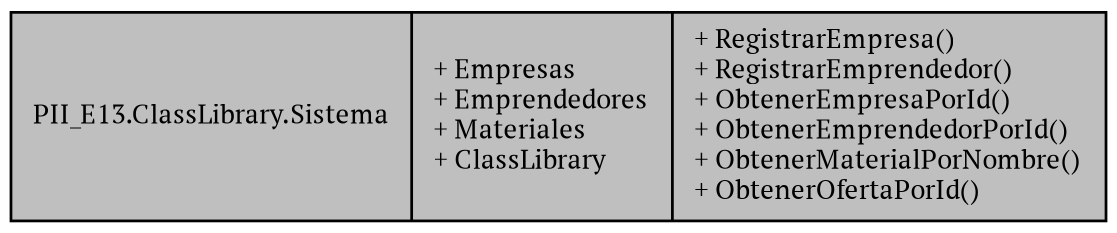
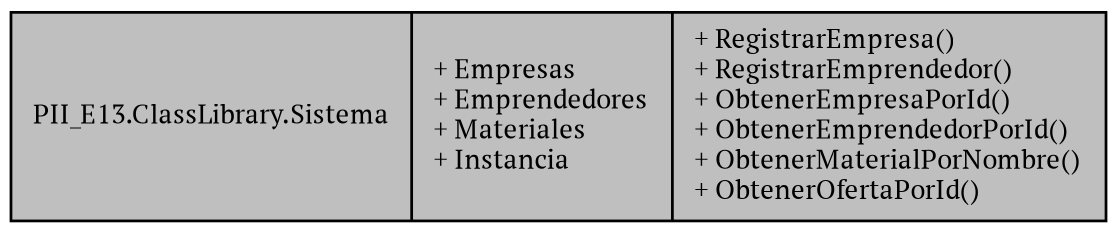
(521, 161) -> (502, 161)
